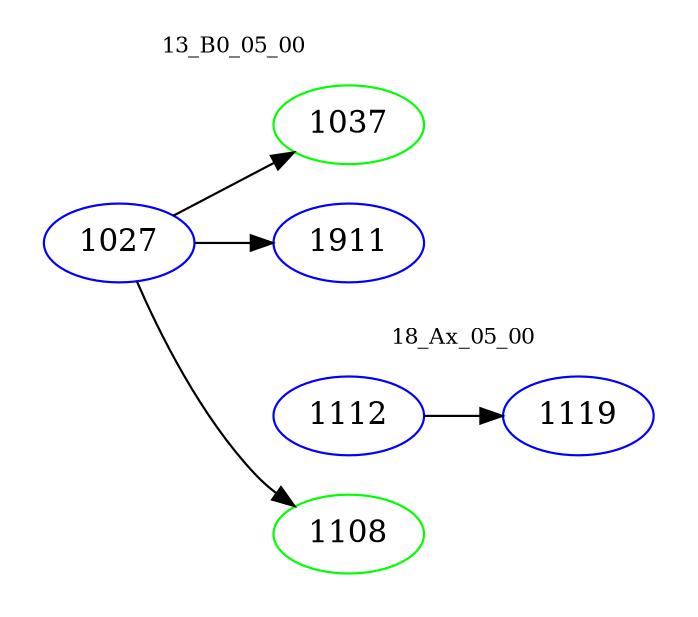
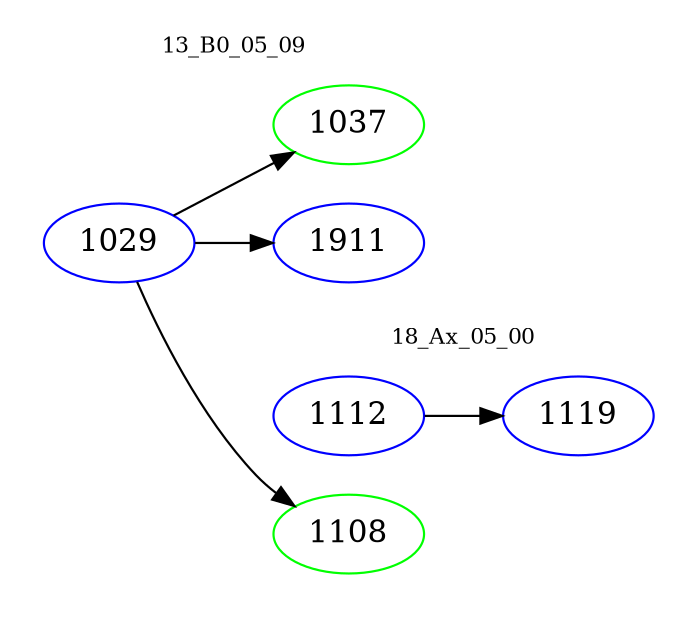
(234, 47) -> (234, 47)
(119, 243) -> (119, 243)
